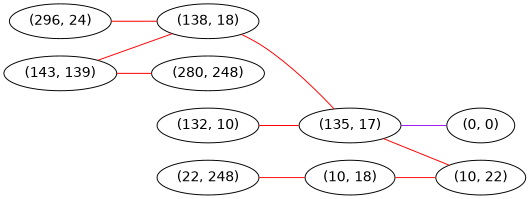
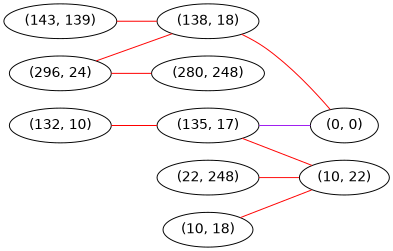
(291, 68) -> (290, 68)
(134, 73) -> (131, 73)
(282, 178) -> (279, 178)
